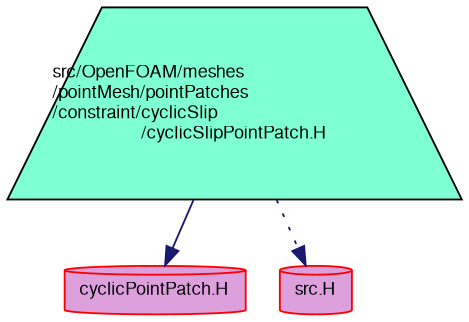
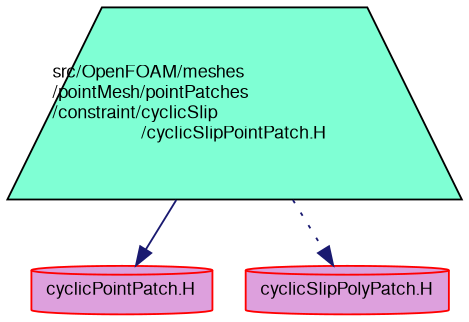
(316, 290) -> (347, 290)
